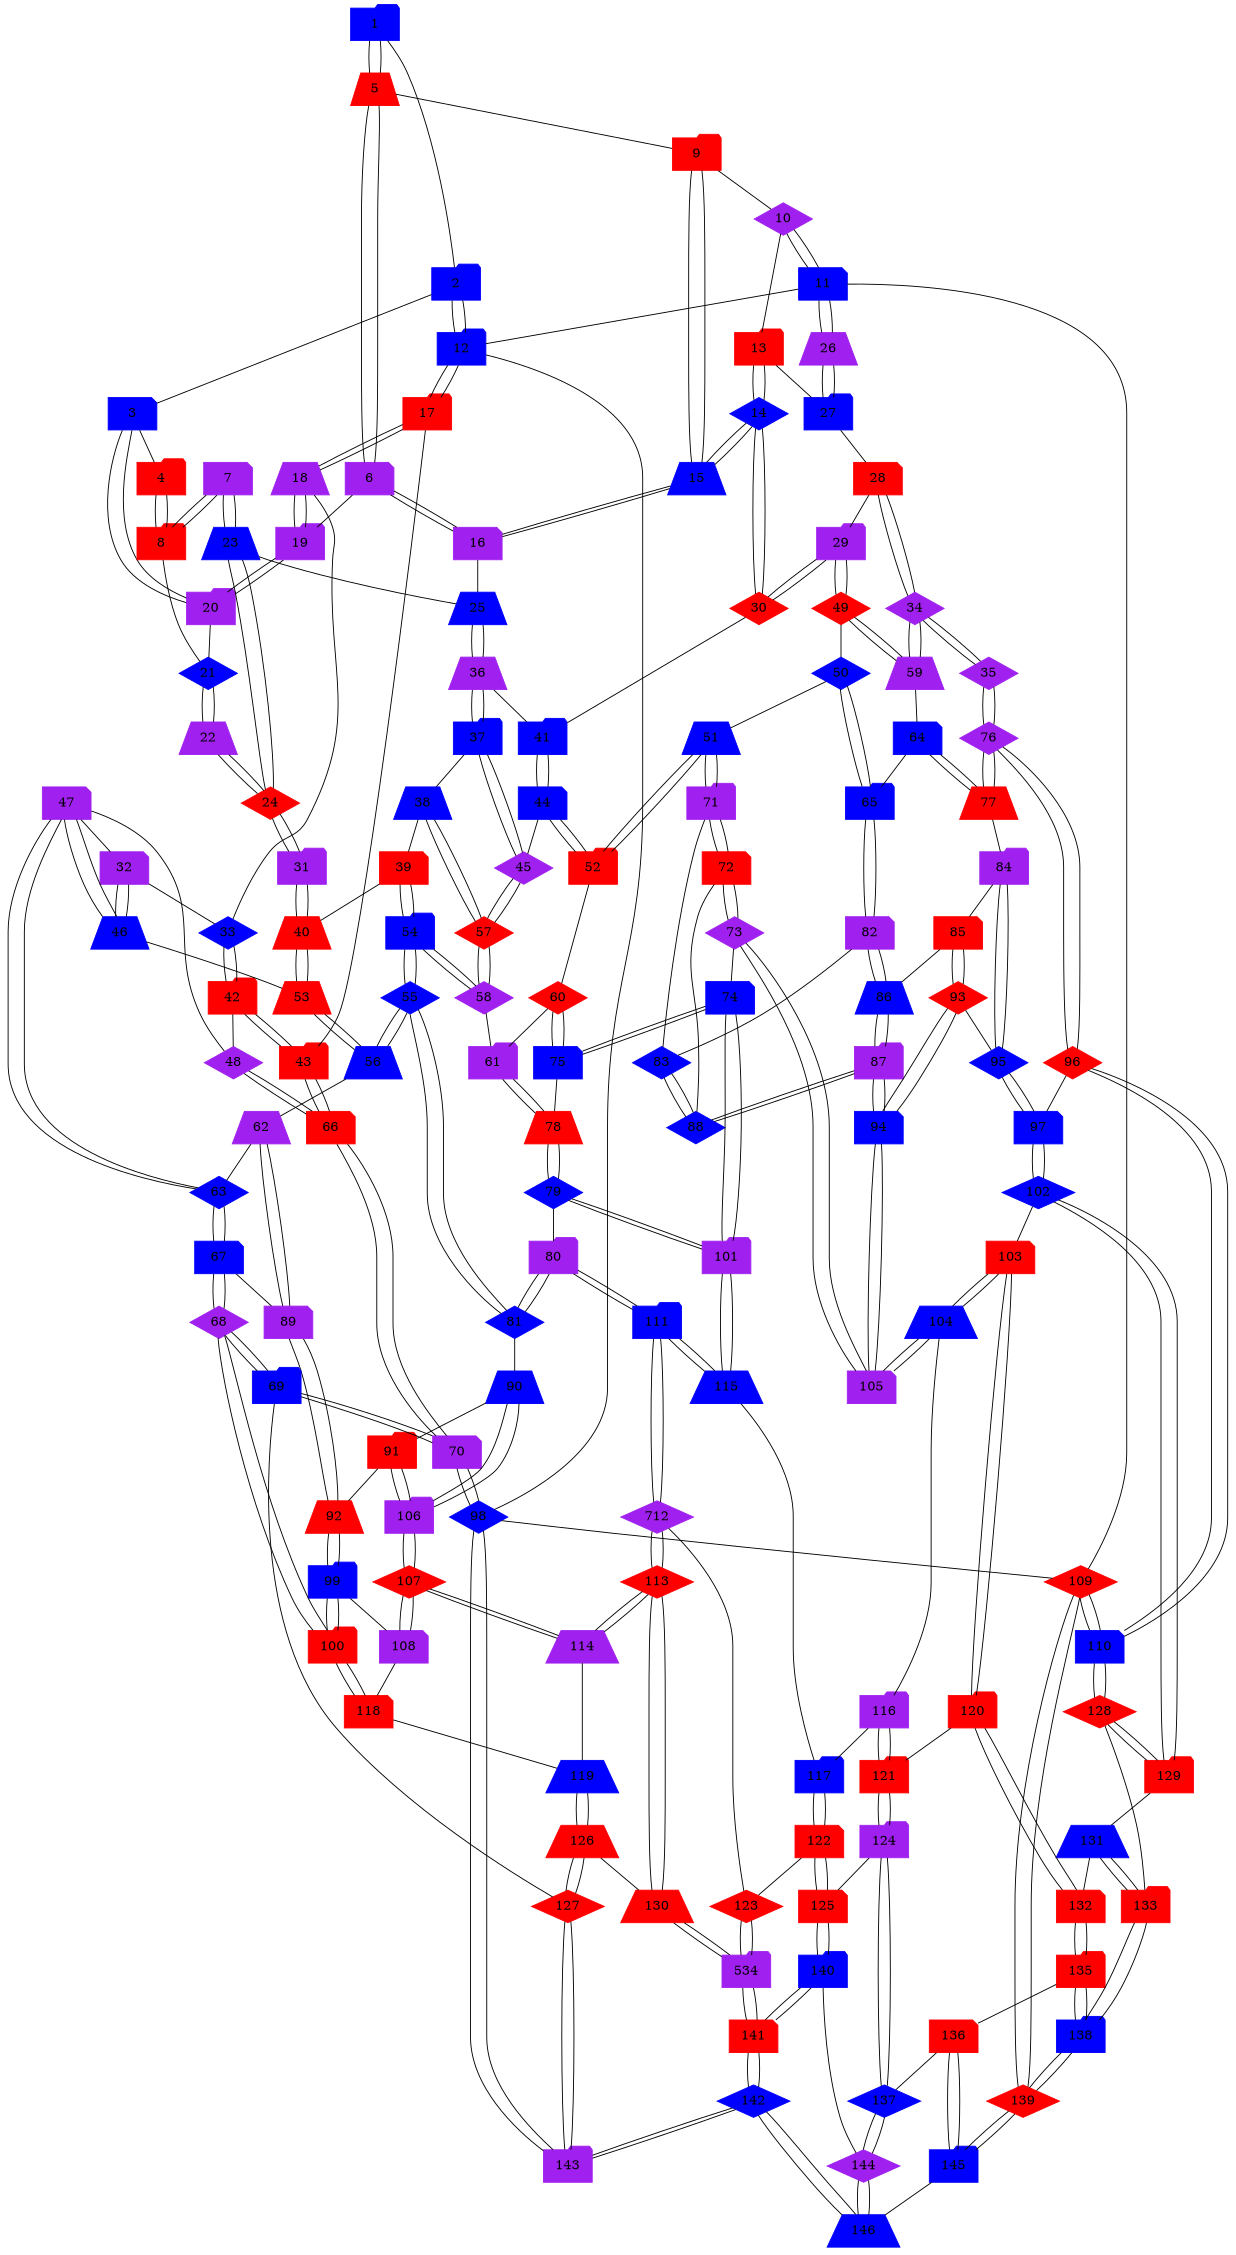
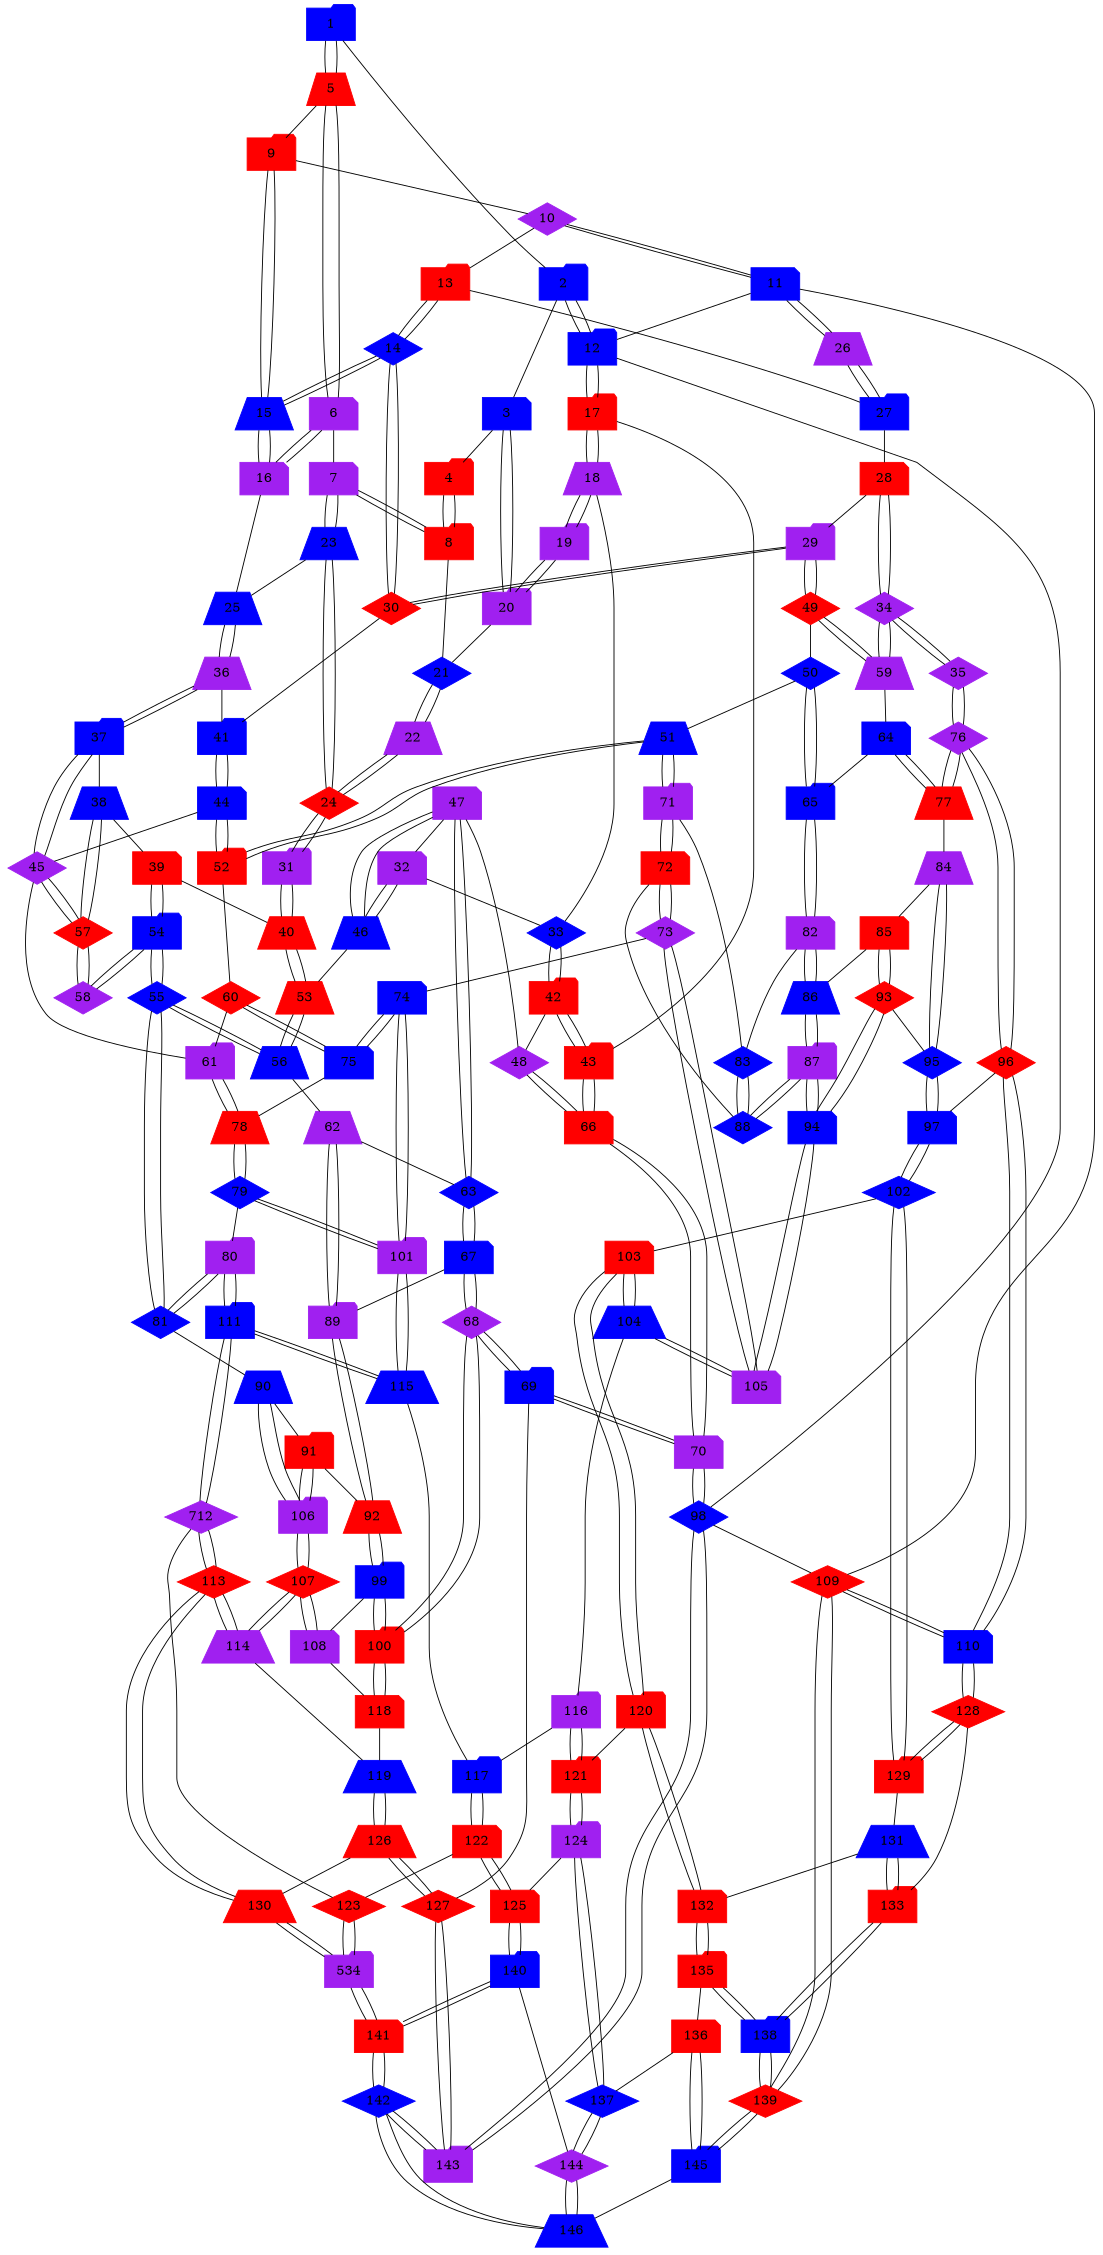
(335, 511) -> (334, 446)
(1004, 868) -> (944, 868)
(488, 1030) -> (50, 1018)
(288, 1322) -> (333, 1322)
